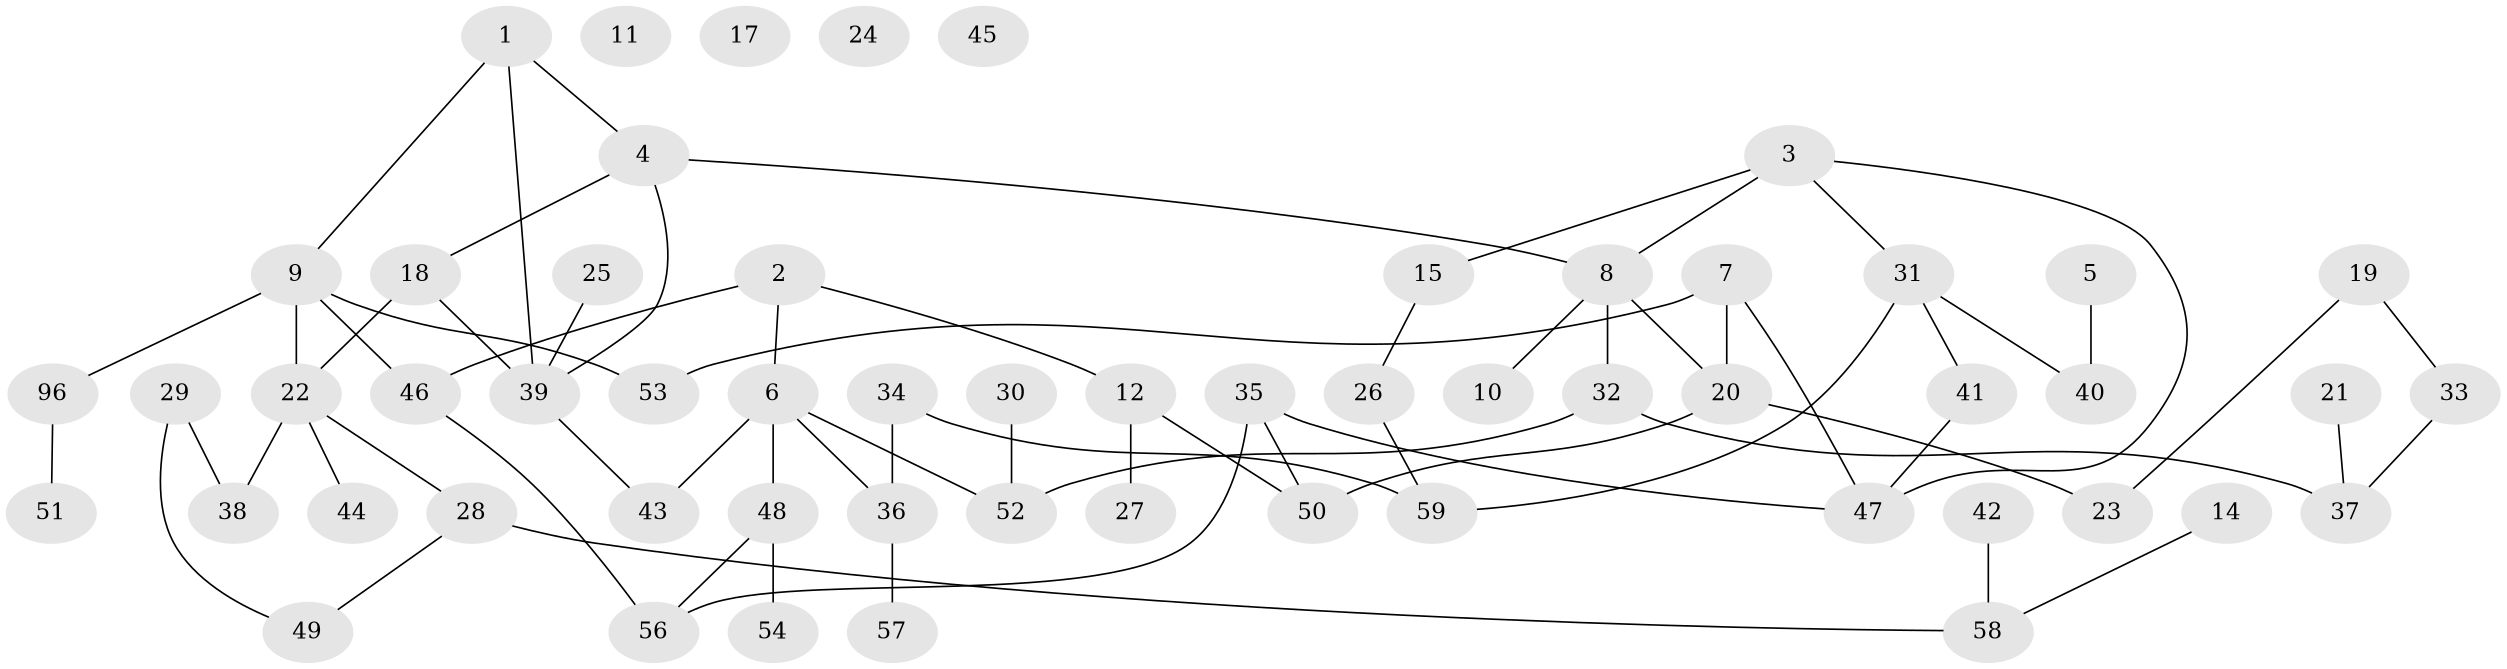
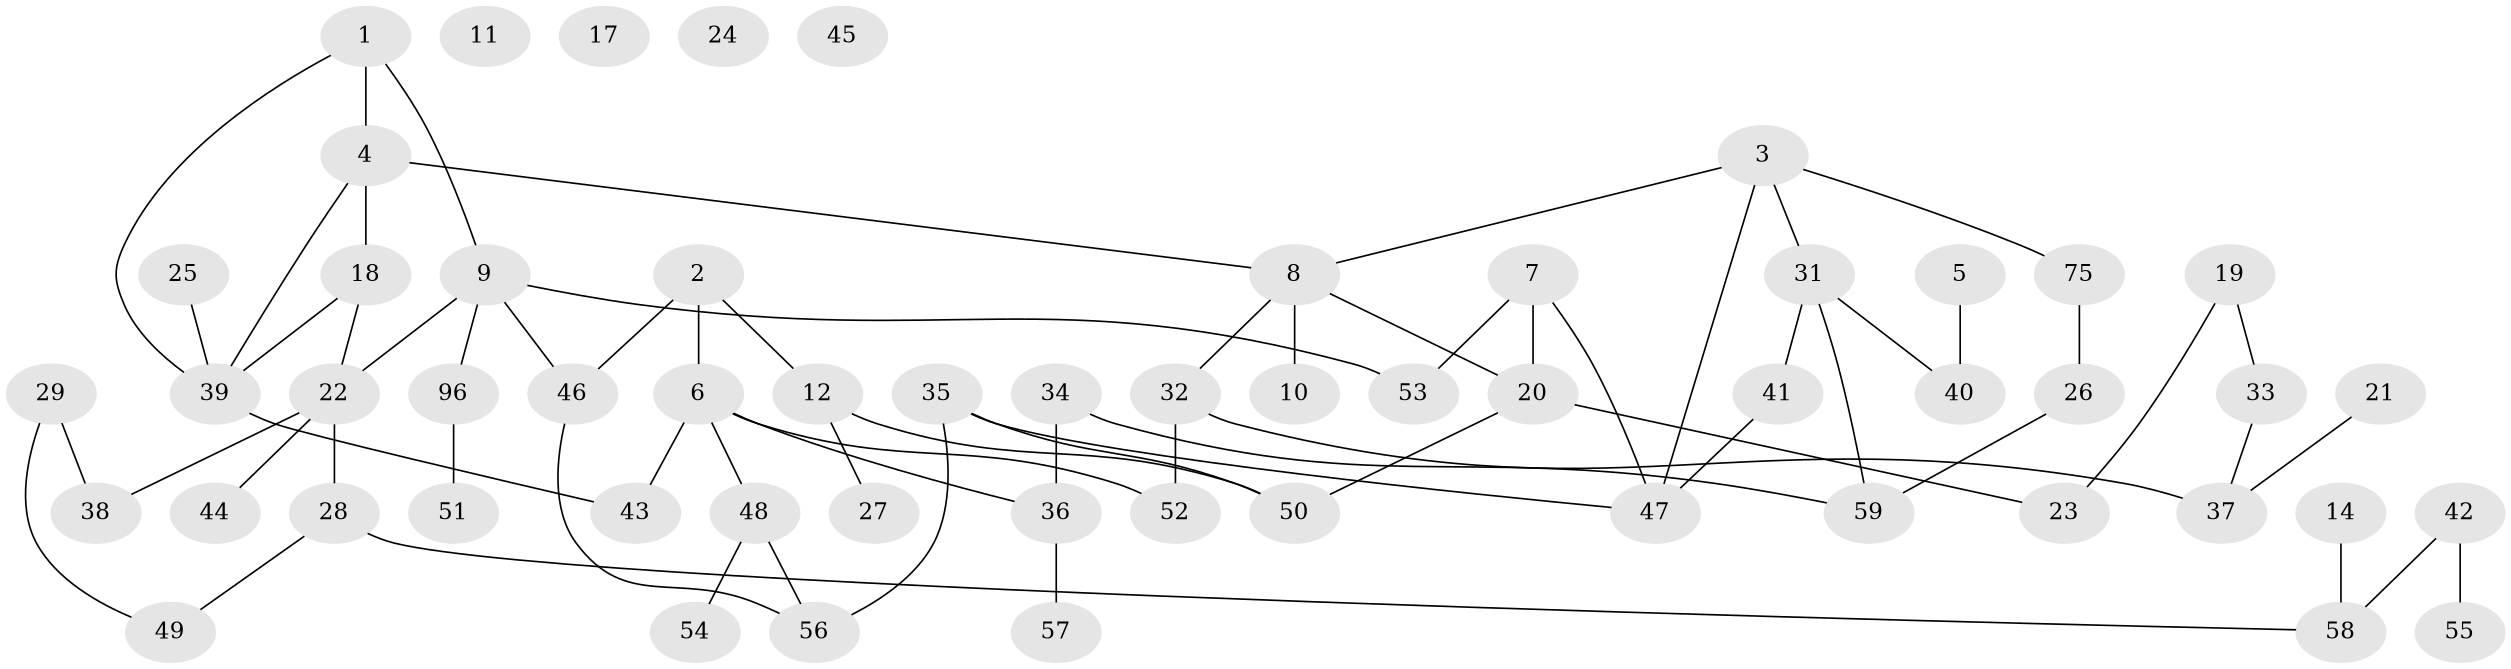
(1429, 275) -> (2079, 275)
(1012, 394) -> none
none -> (2460, 632)
